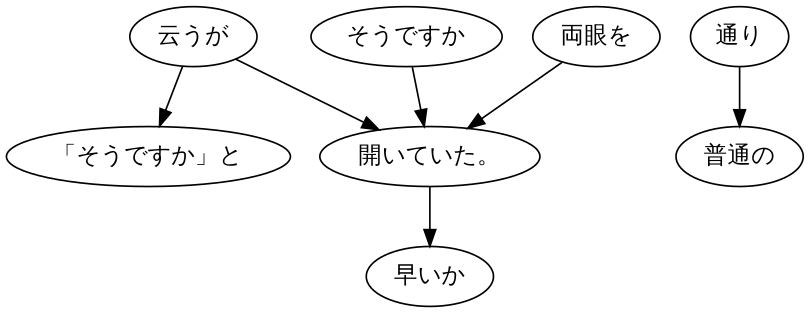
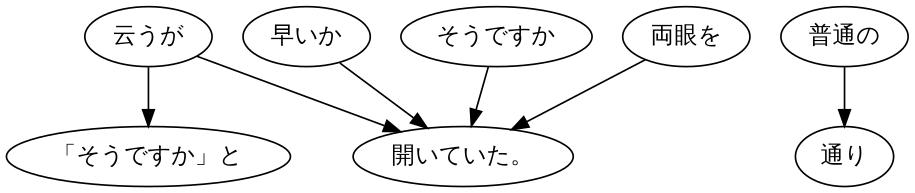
(740, 88) -> (845, 88)
(430, 208) -> (377, 91)
